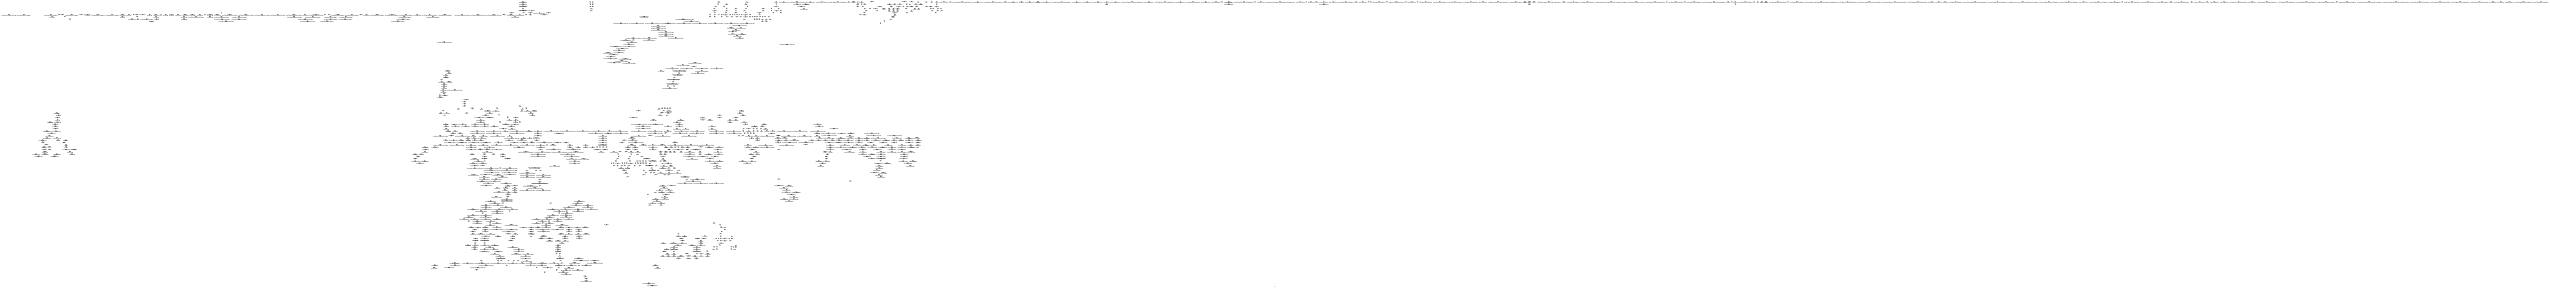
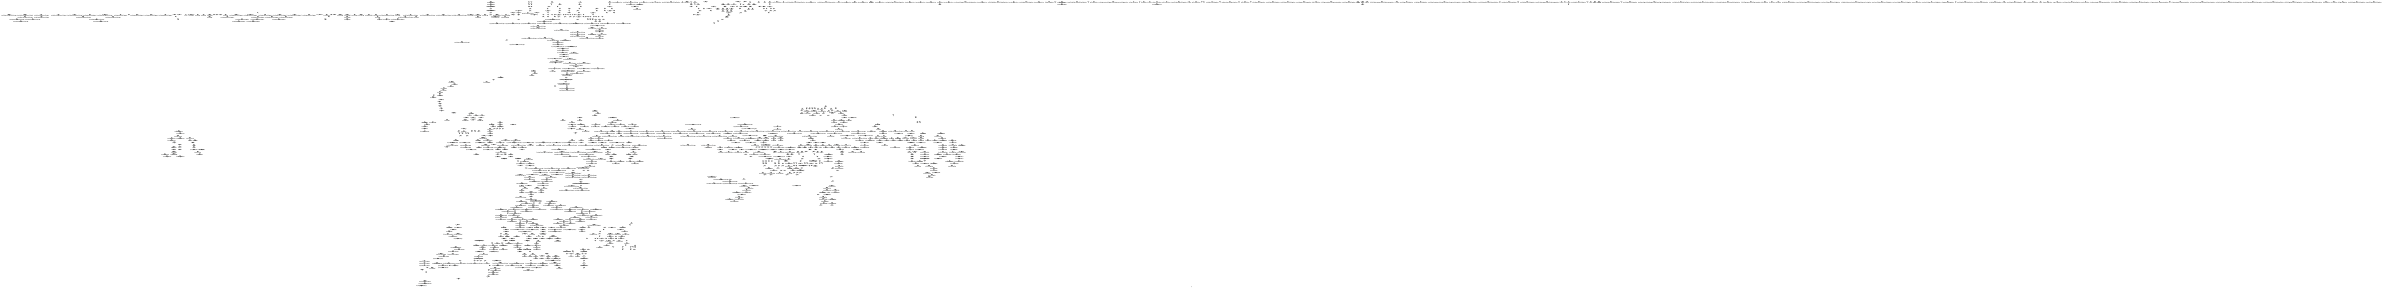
none -> (728, 152)
